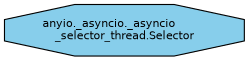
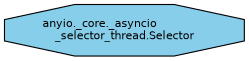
(124, 30) -> (124, 30)
